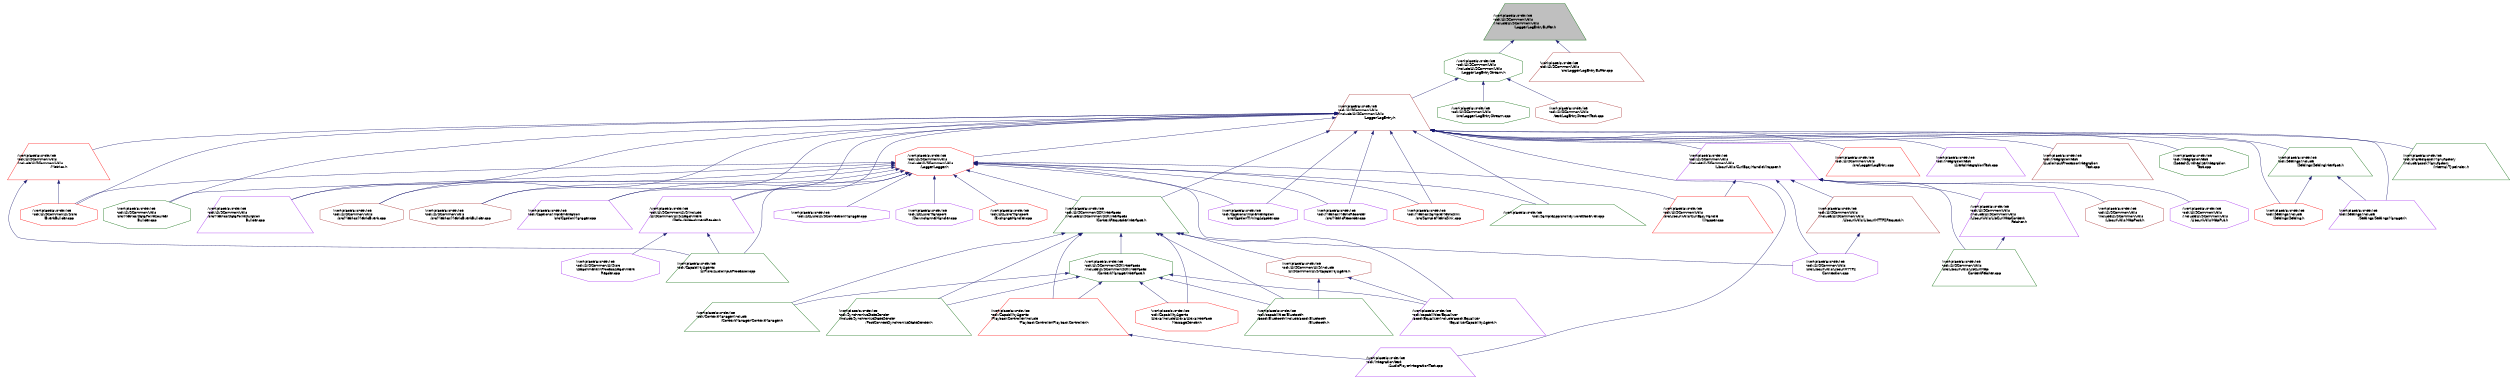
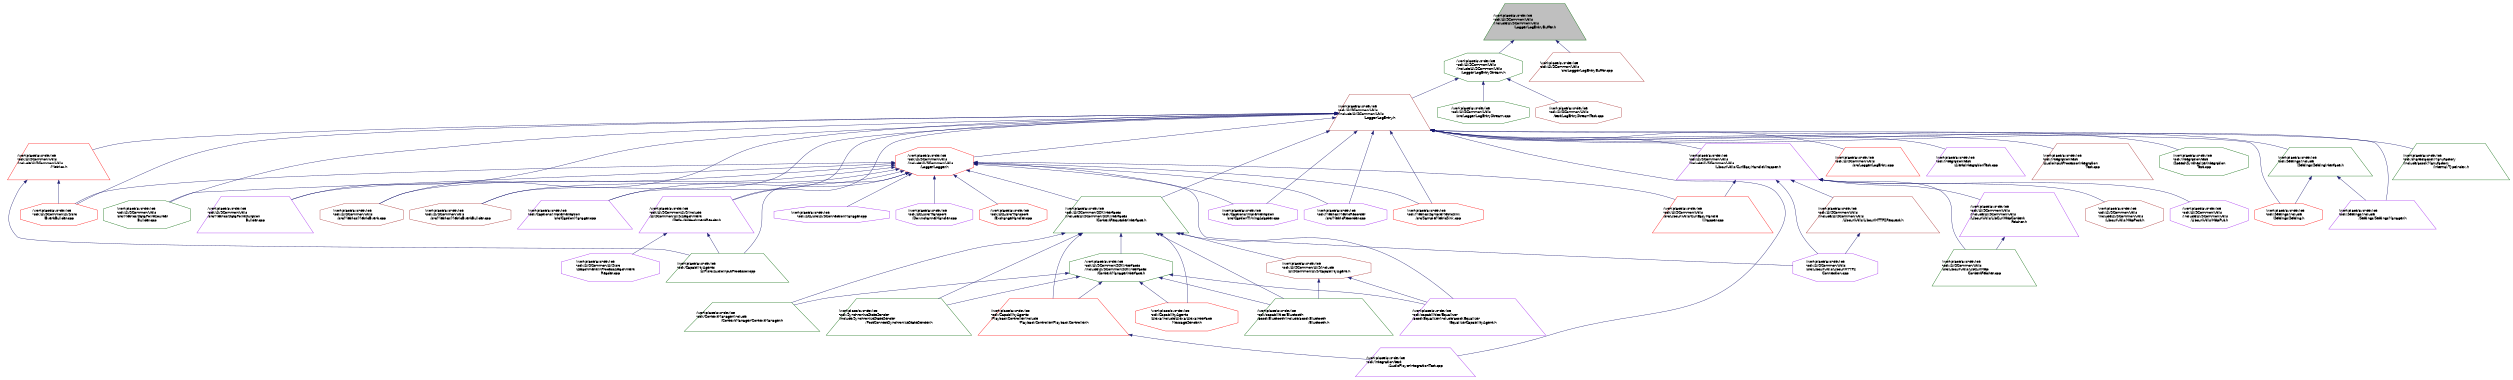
(1568, 215) -> none
